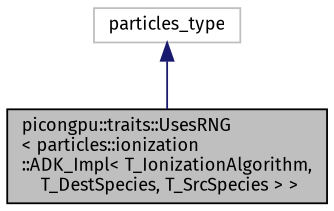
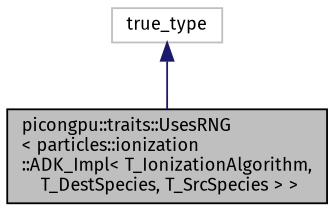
(167, 25) -> (167, 25)
